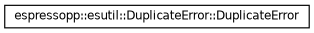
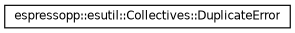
(157, 17) -> (147, 17)
